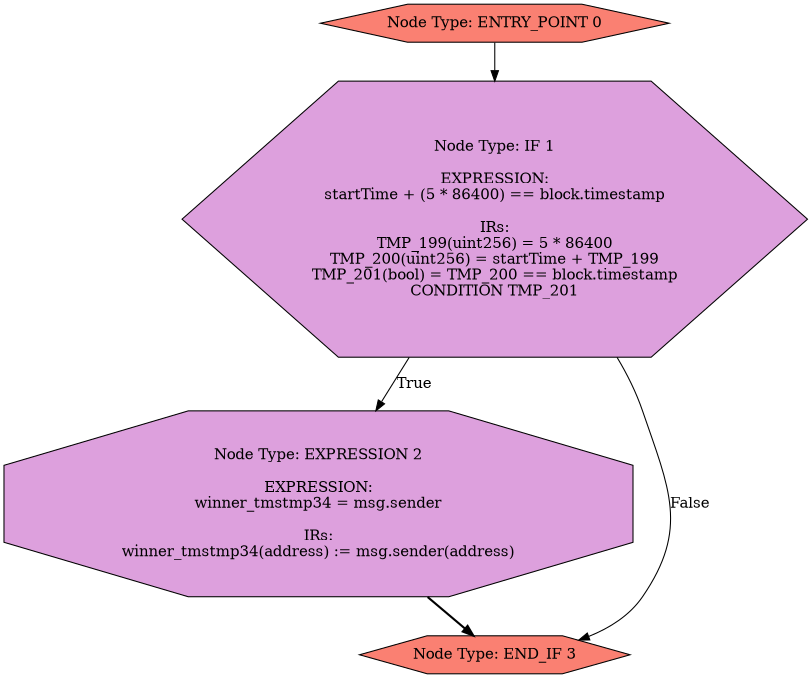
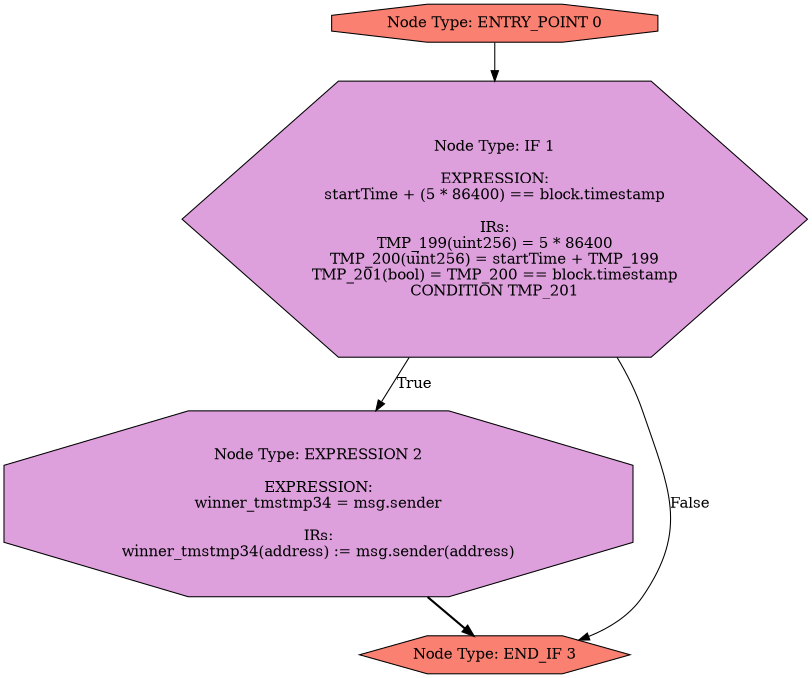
(495, 23) -> (495, 23)
